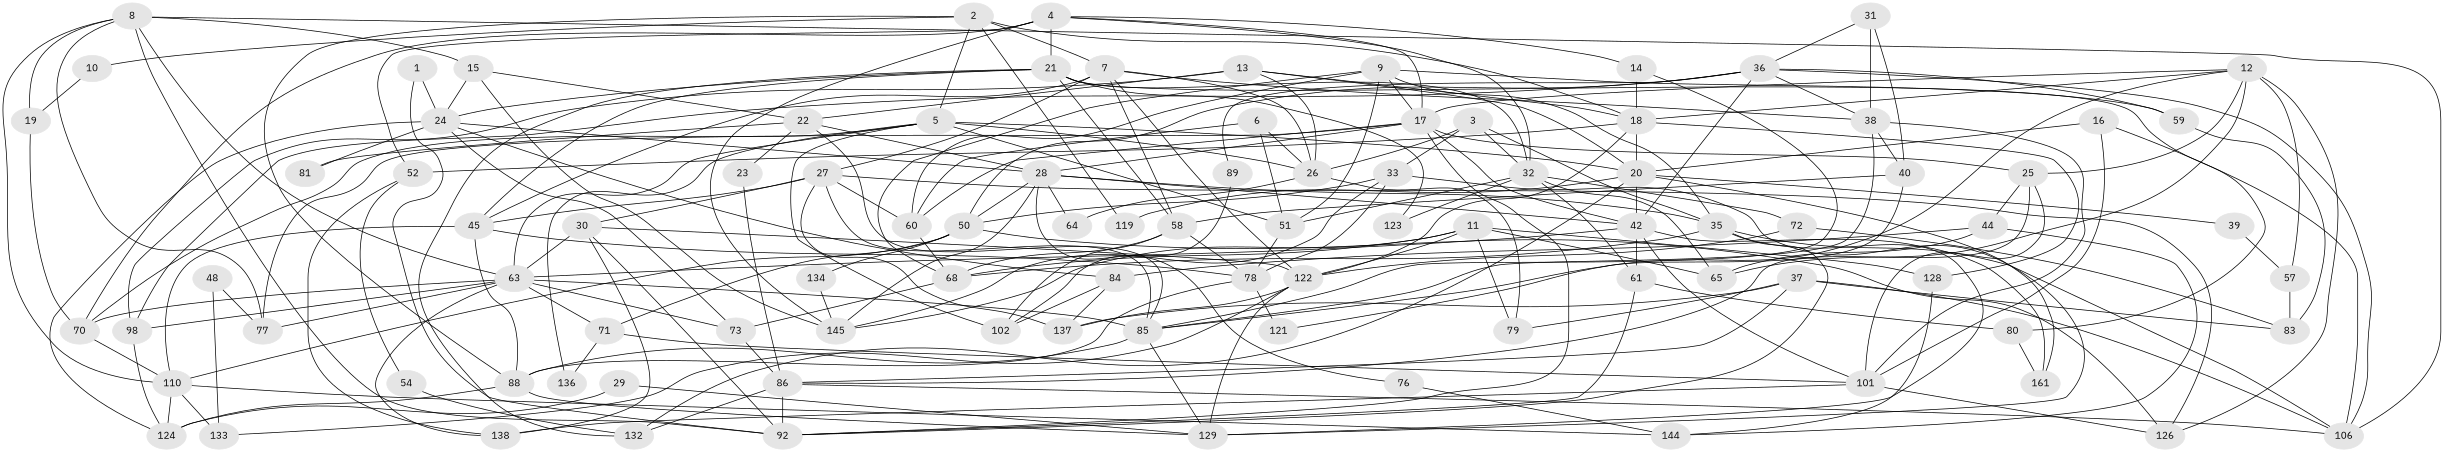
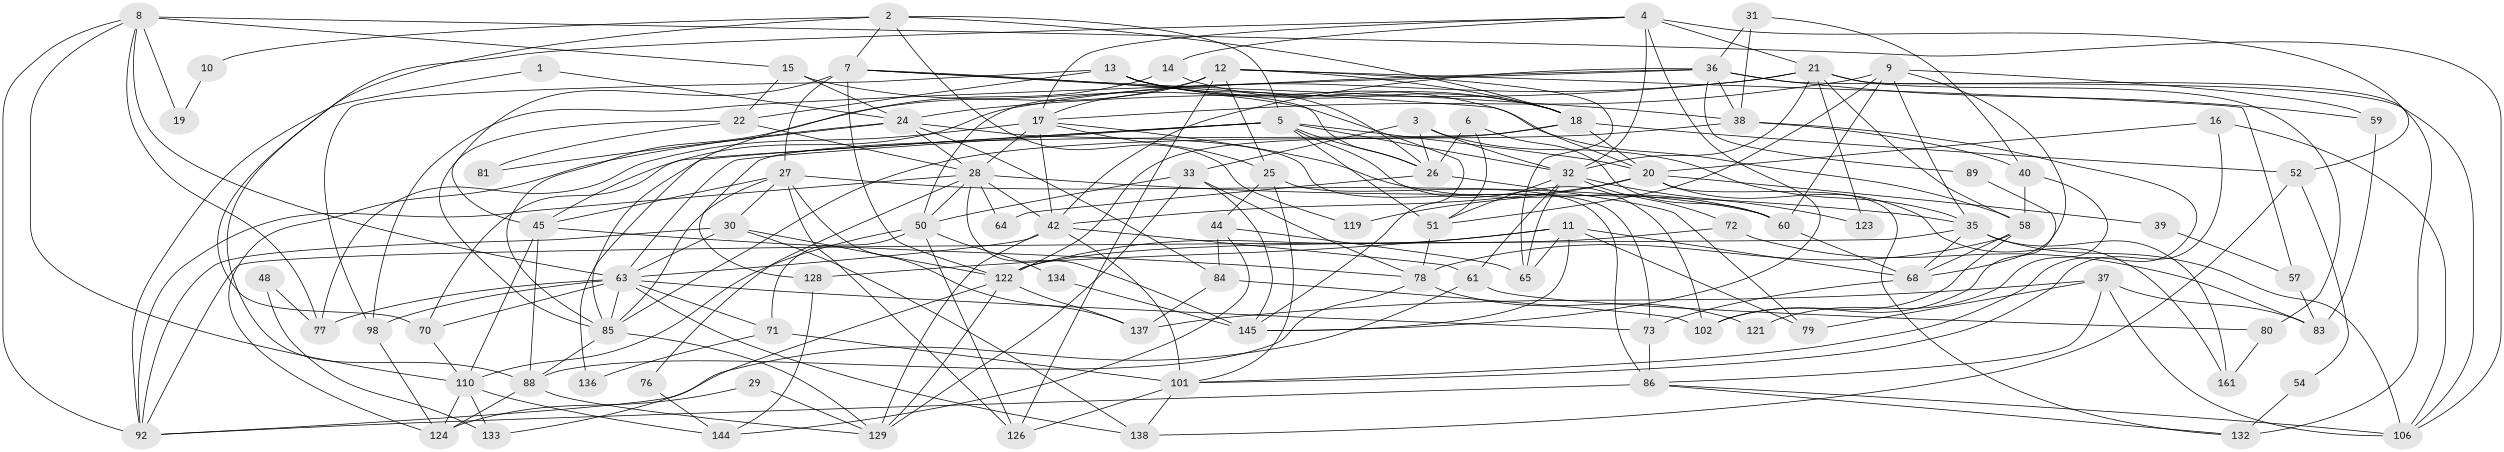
none -> (1456, 153)
(743, 174) -> none
(36, 231) -> none
(1333, 408) -> (480, 215)
